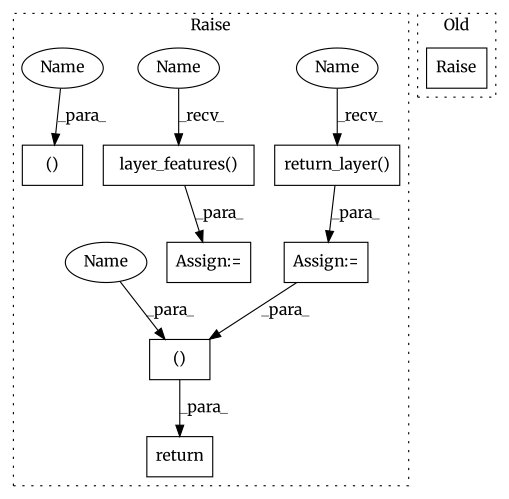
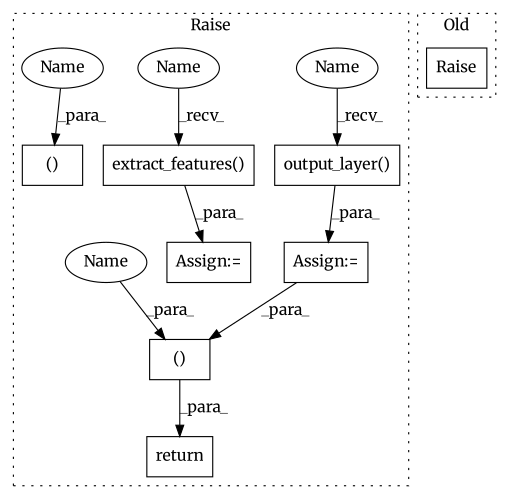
(179, 165) -> (179, 165)
(337, 165) -> (337, 165)
